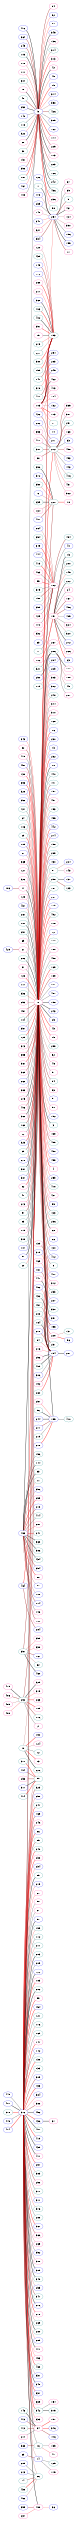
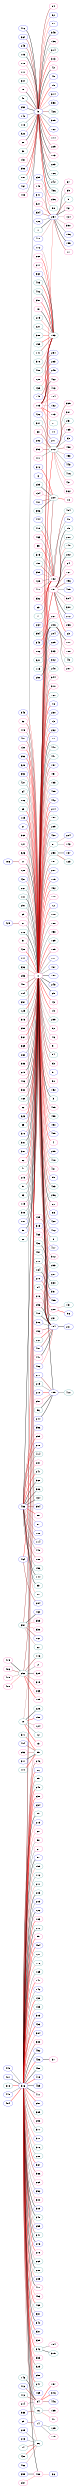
(38, 485) -> none
(23, 1160) -> (23, 1134)
(31, 2507) -> (31, 2474)
